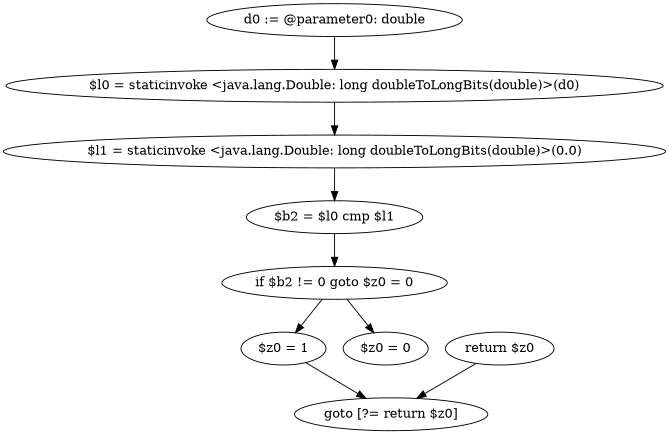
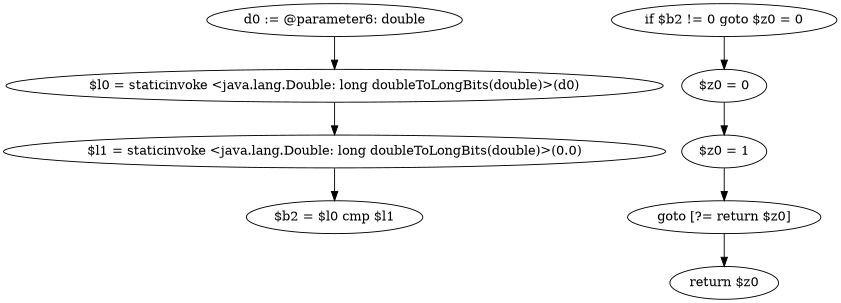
(335, 20) -> (335, 20)
(335, 246) -> none
(312, 312) -> (724, 114)
(451, 378) -> (724, 246)
